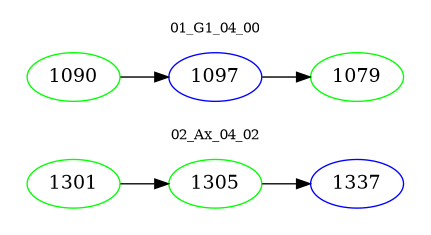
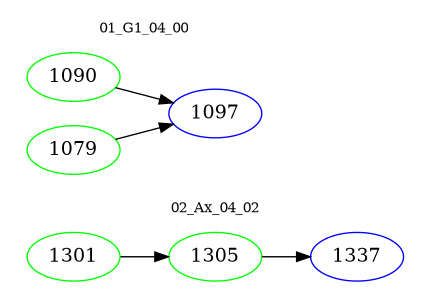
(279, 77) -> (138, 134)
